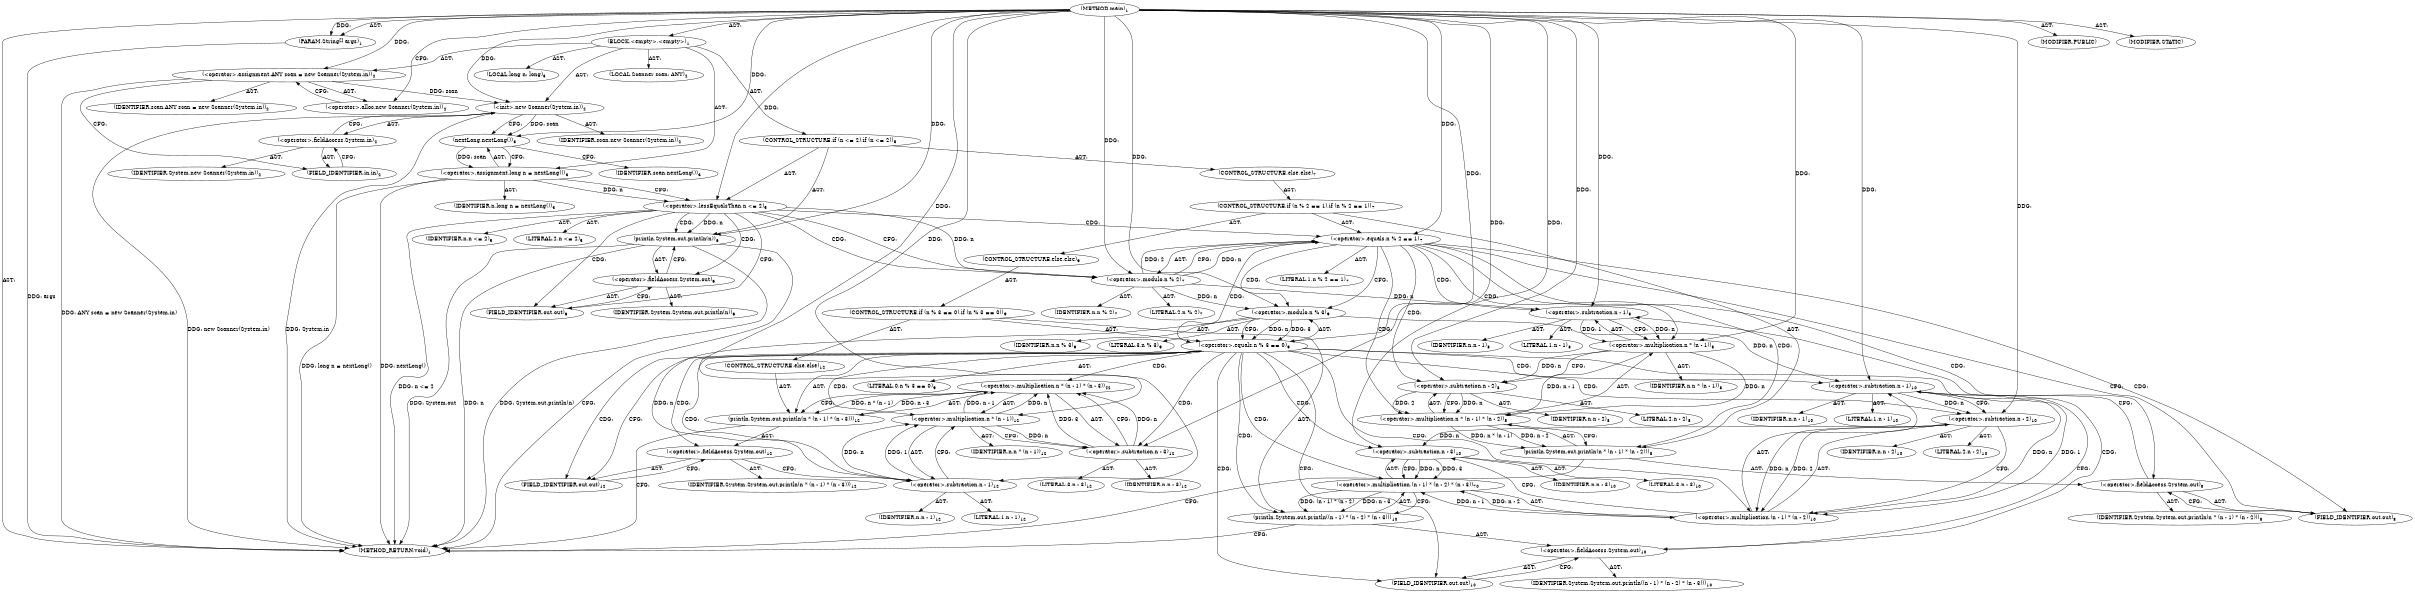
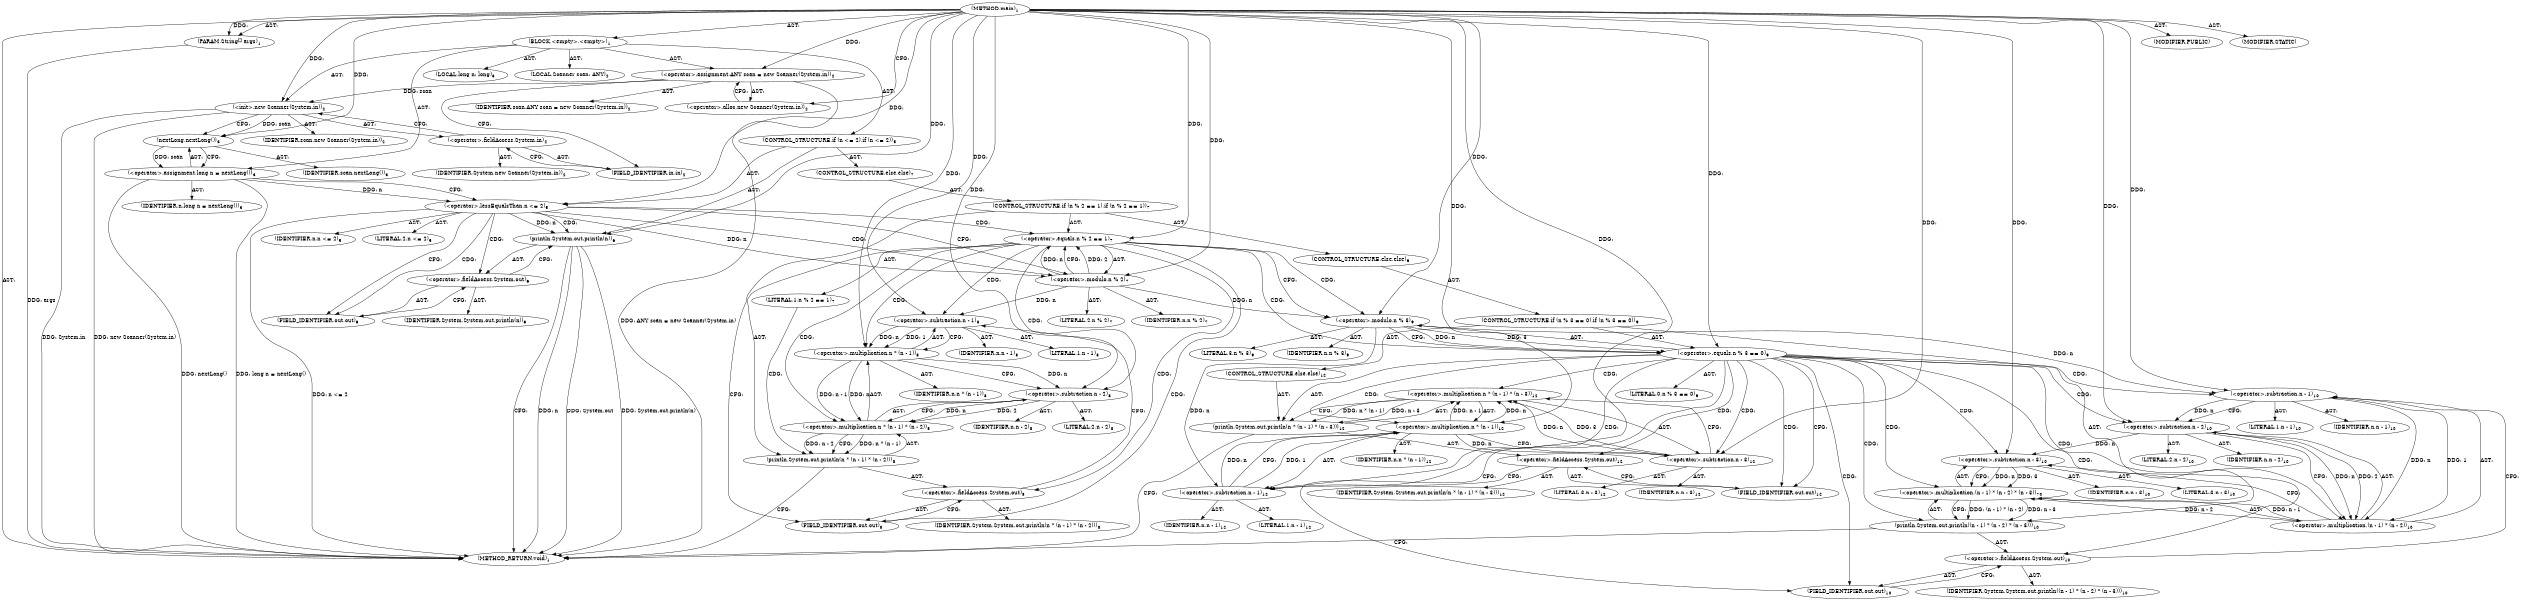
(590, 157) -> (284, 157)
(1687, 312) -> (767, 384)
(1108, 386) -> (1535, 394)
